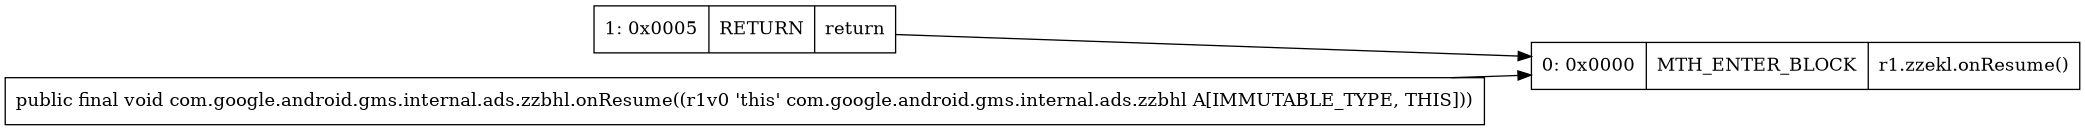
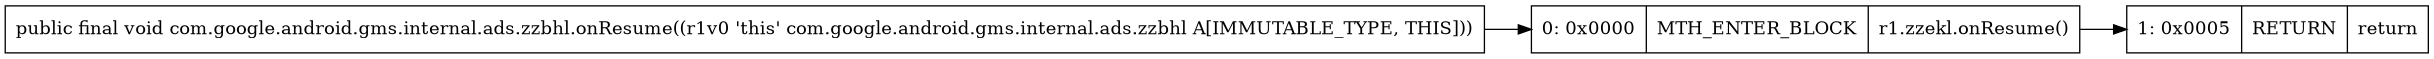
(1207, 45) -> (2097, 29)
